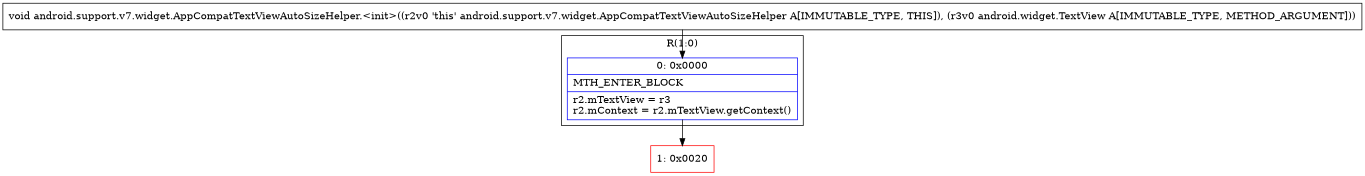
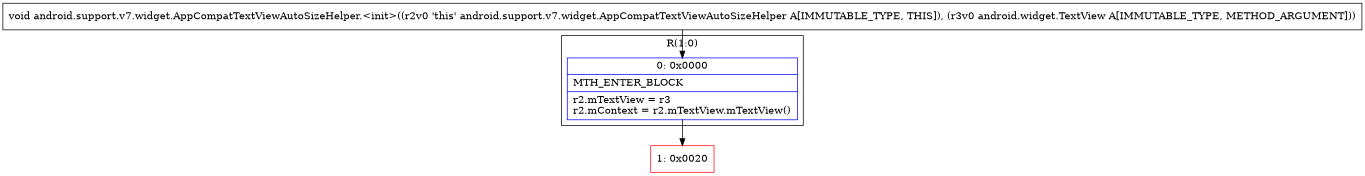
(682, 111) -> (682, 111)
